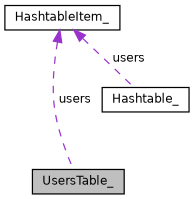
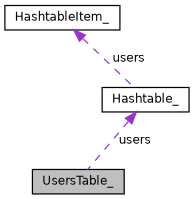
(54, 107) -> (108, 146)
